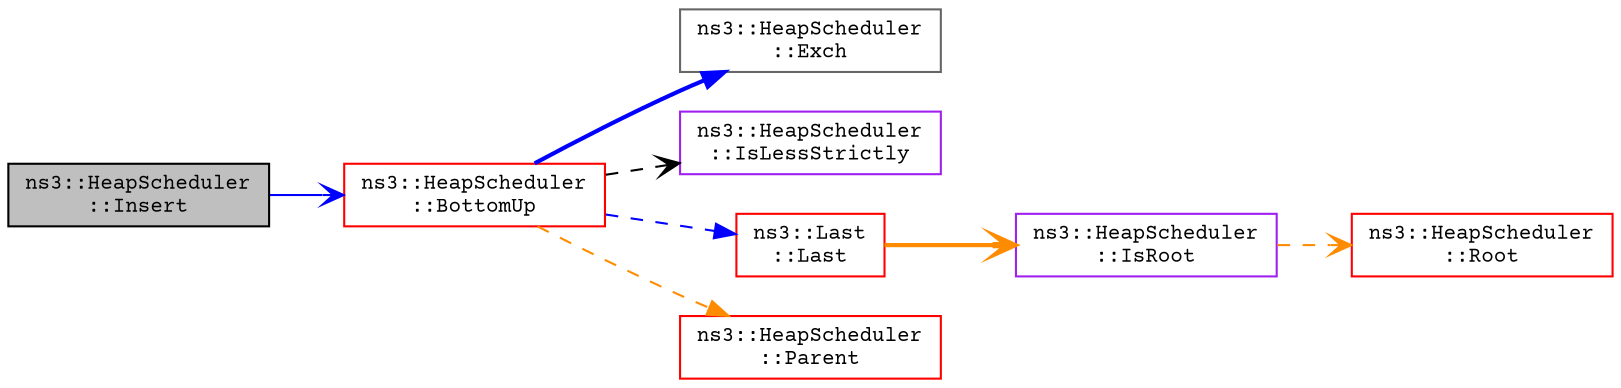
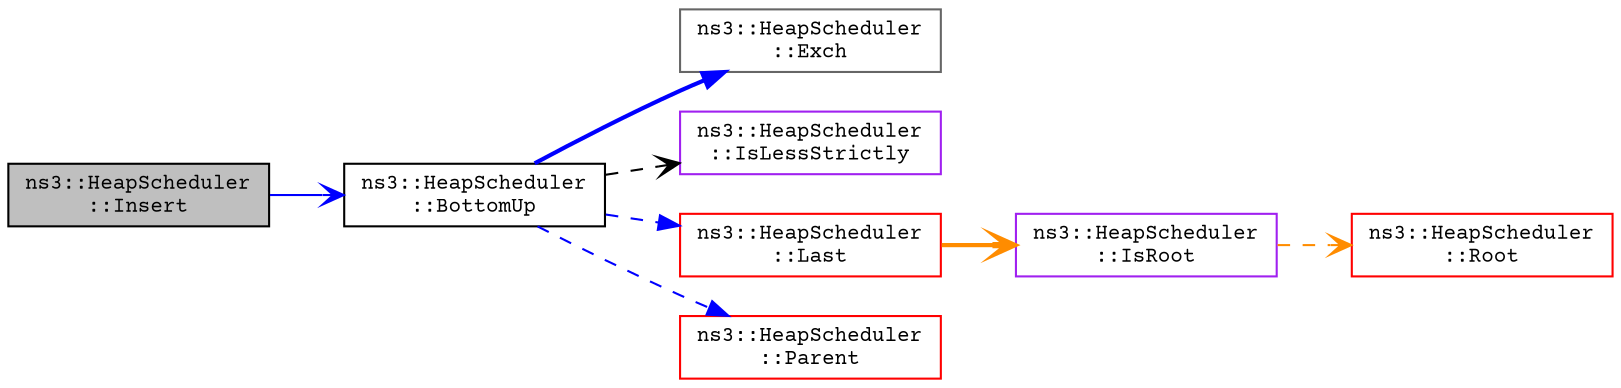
(475, 195) -> (475, 195)
(810, 245) -> (810, 245)
(622, 268) -> (622, 268)
